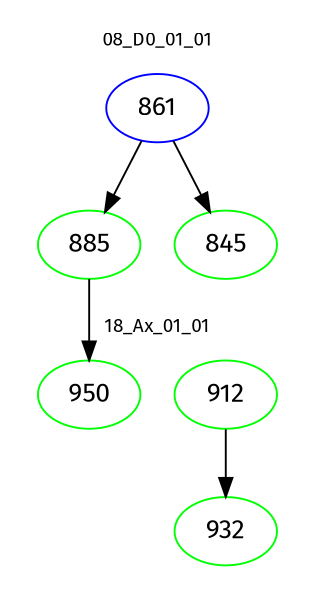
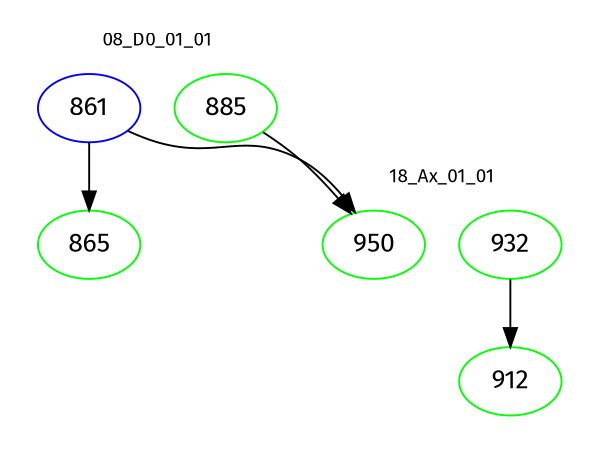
(128, 168) -> (243, 146)
(226, 245) -> (89, 245)
(226, 454) -> (510, 304)
